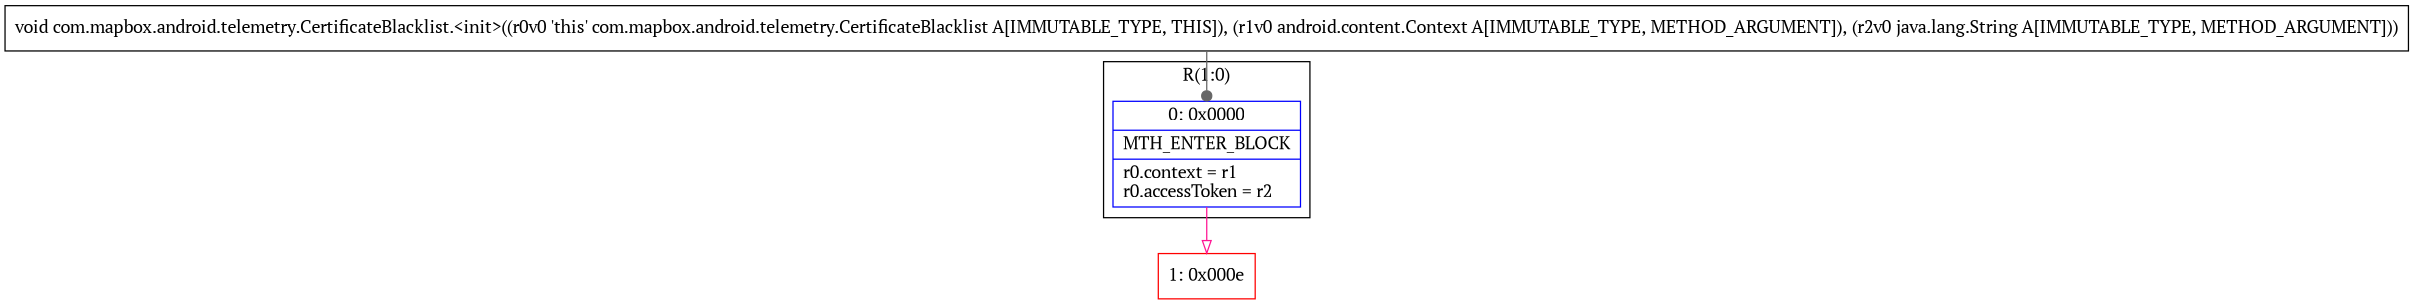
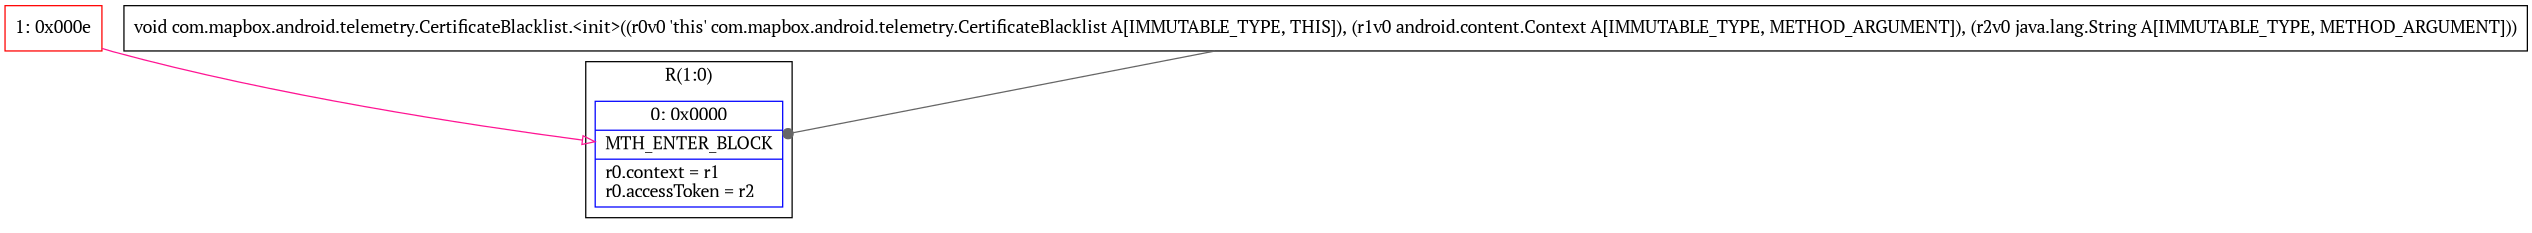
(1207, 225) -> (341, 102)
